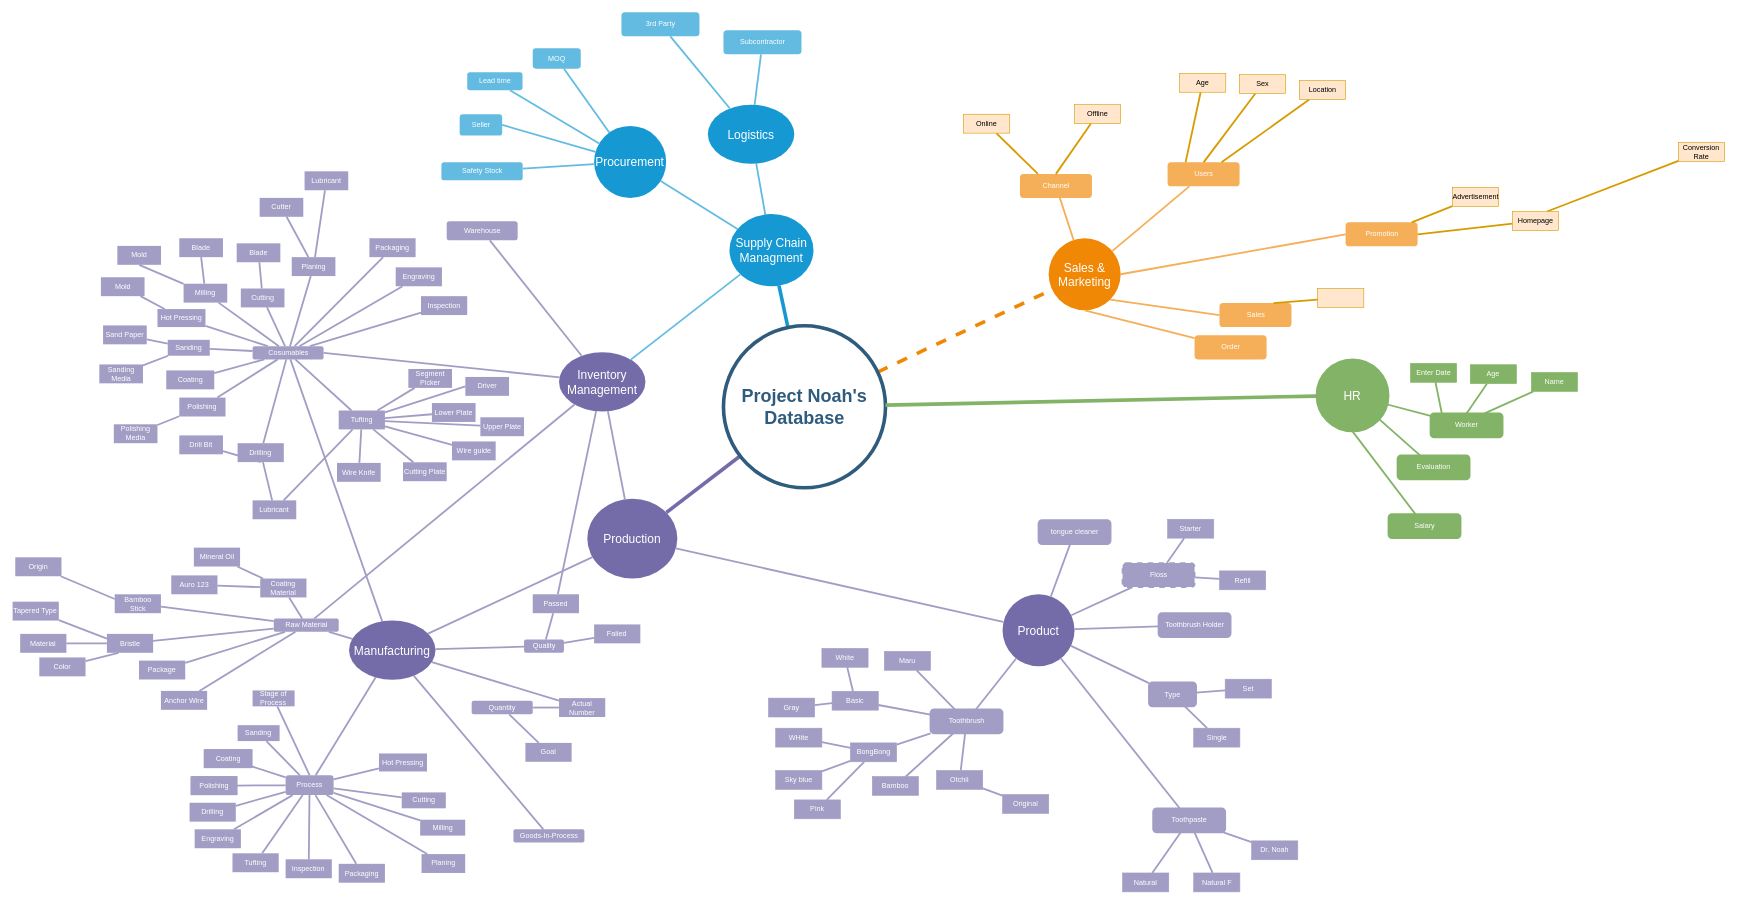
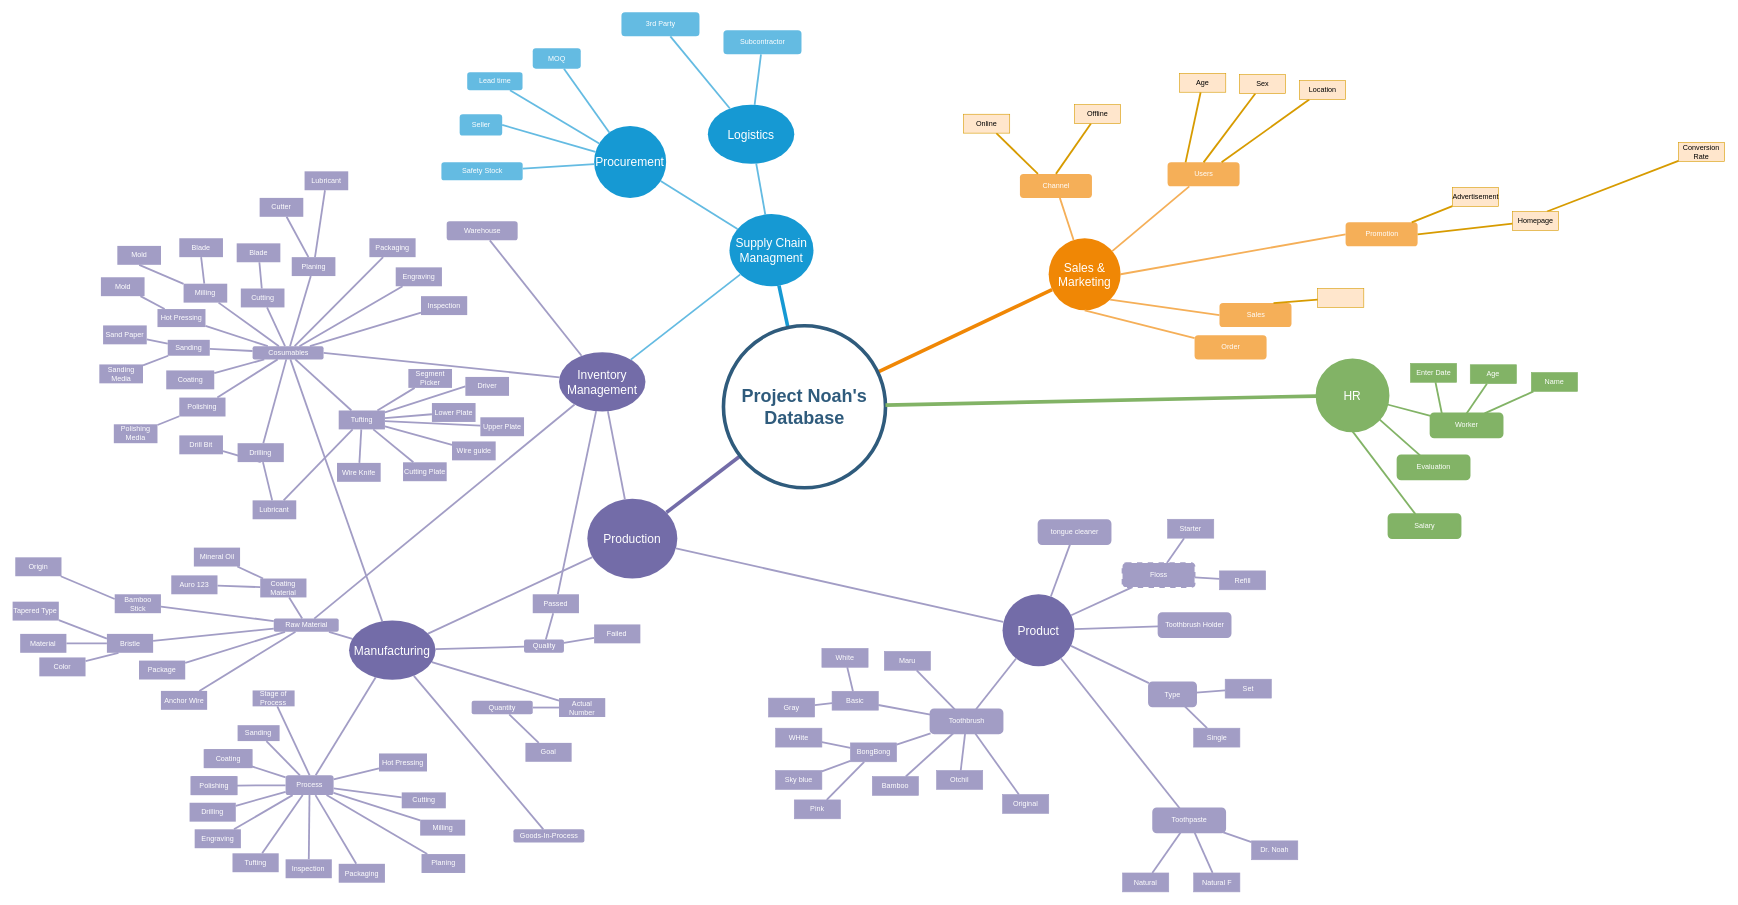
(968, 329) -> (968, 329)
(993, 792) -> (997, 764)
